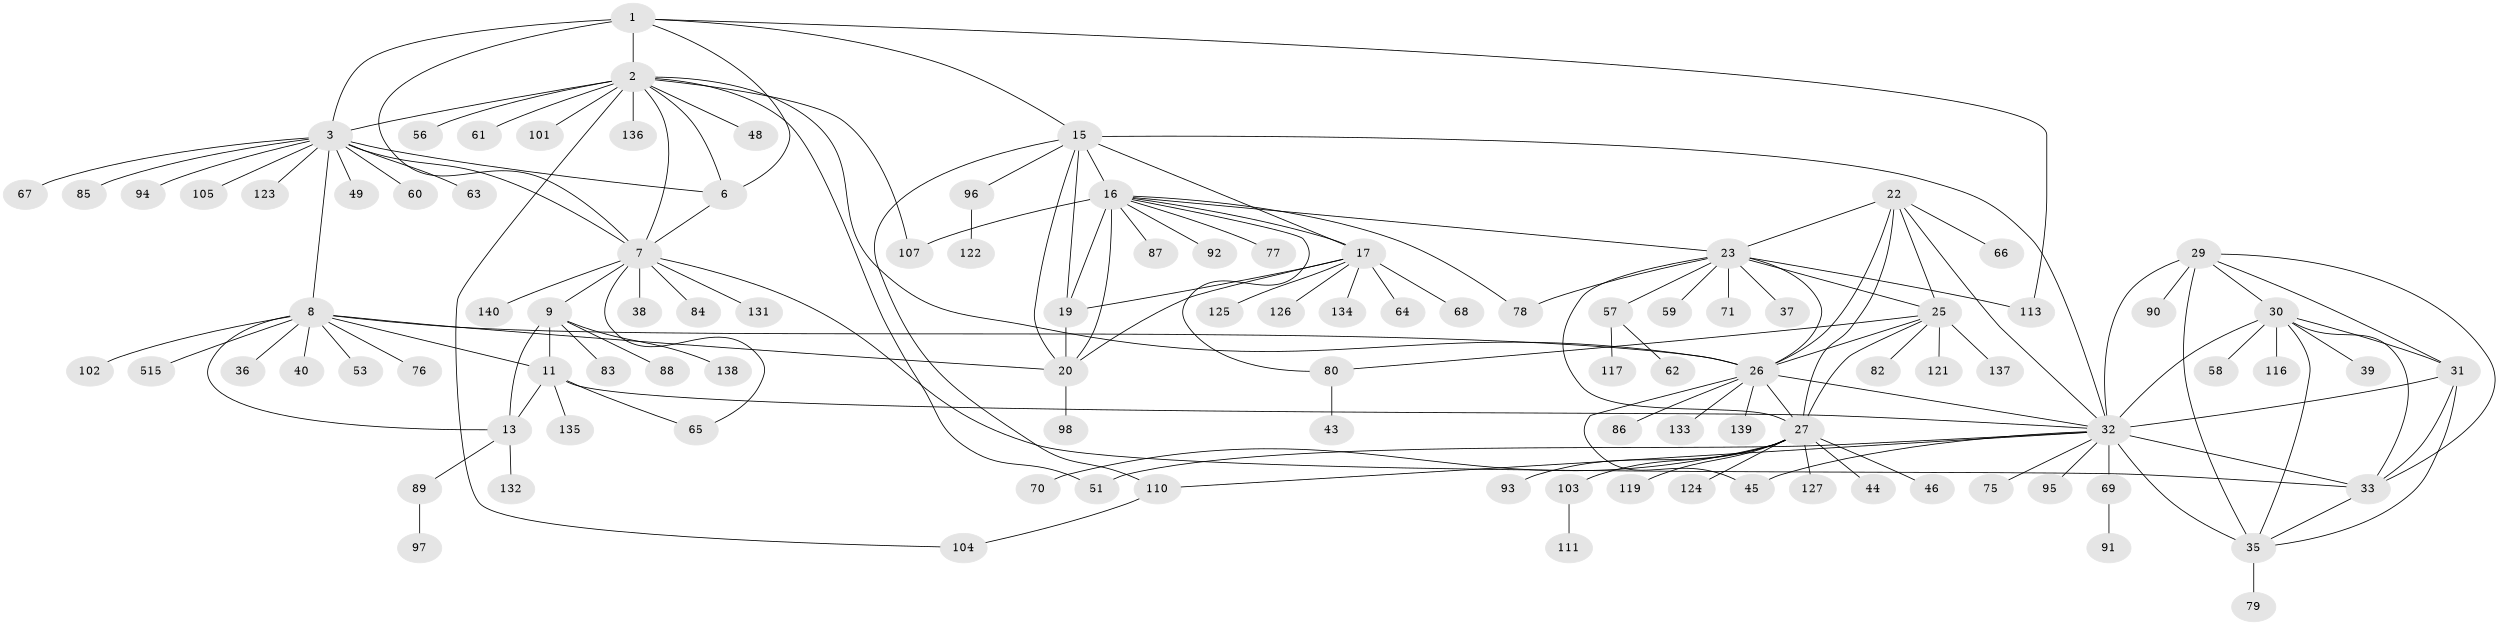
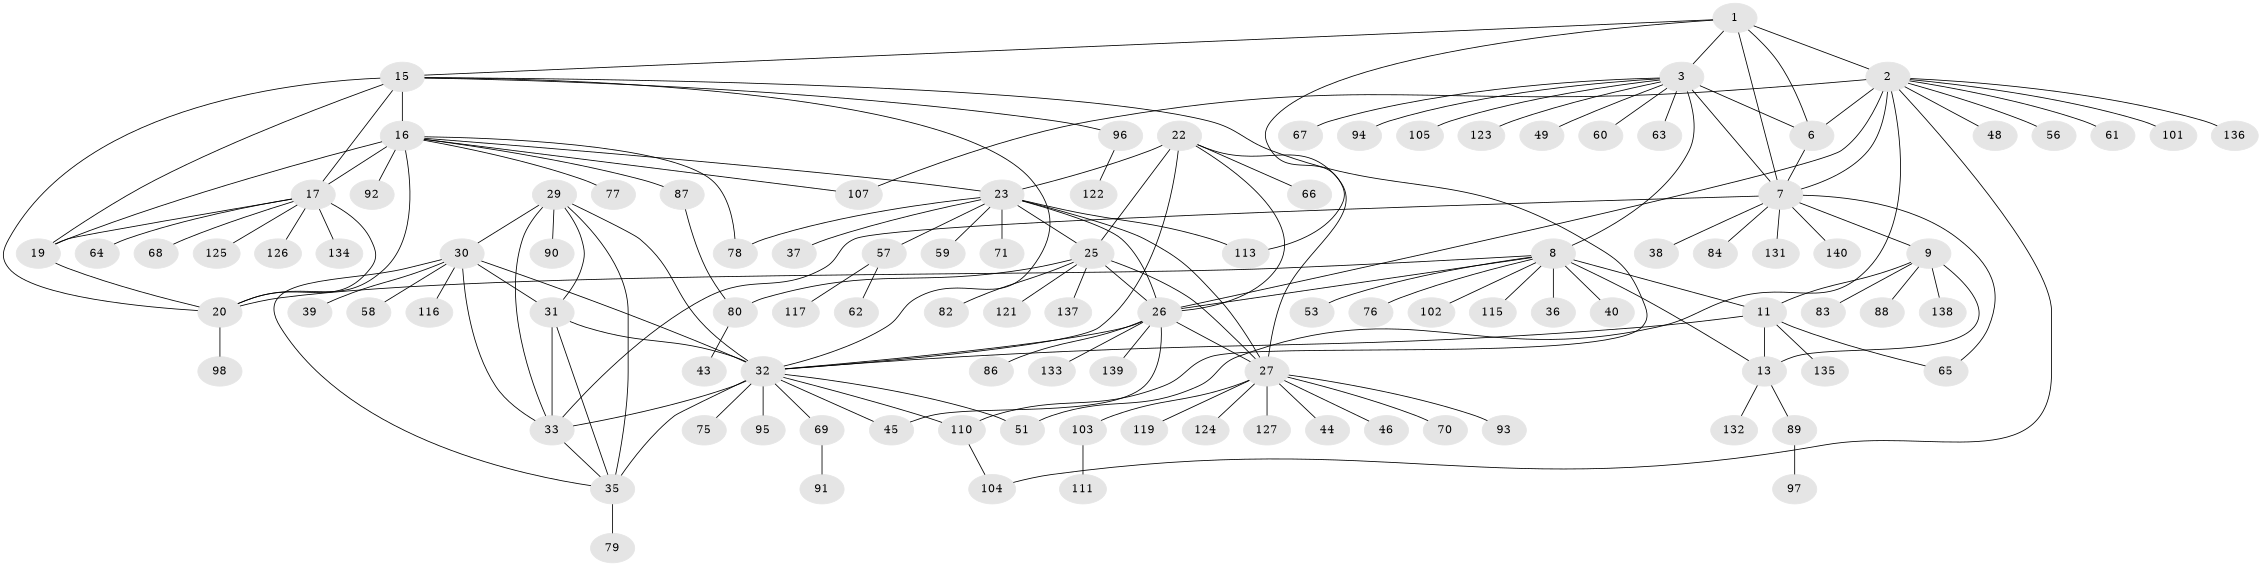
(481, 104) -> none
(84, 195) -> none
(1267, 285) -> (701, 256)
(151, 371) -> (1493, 312)
